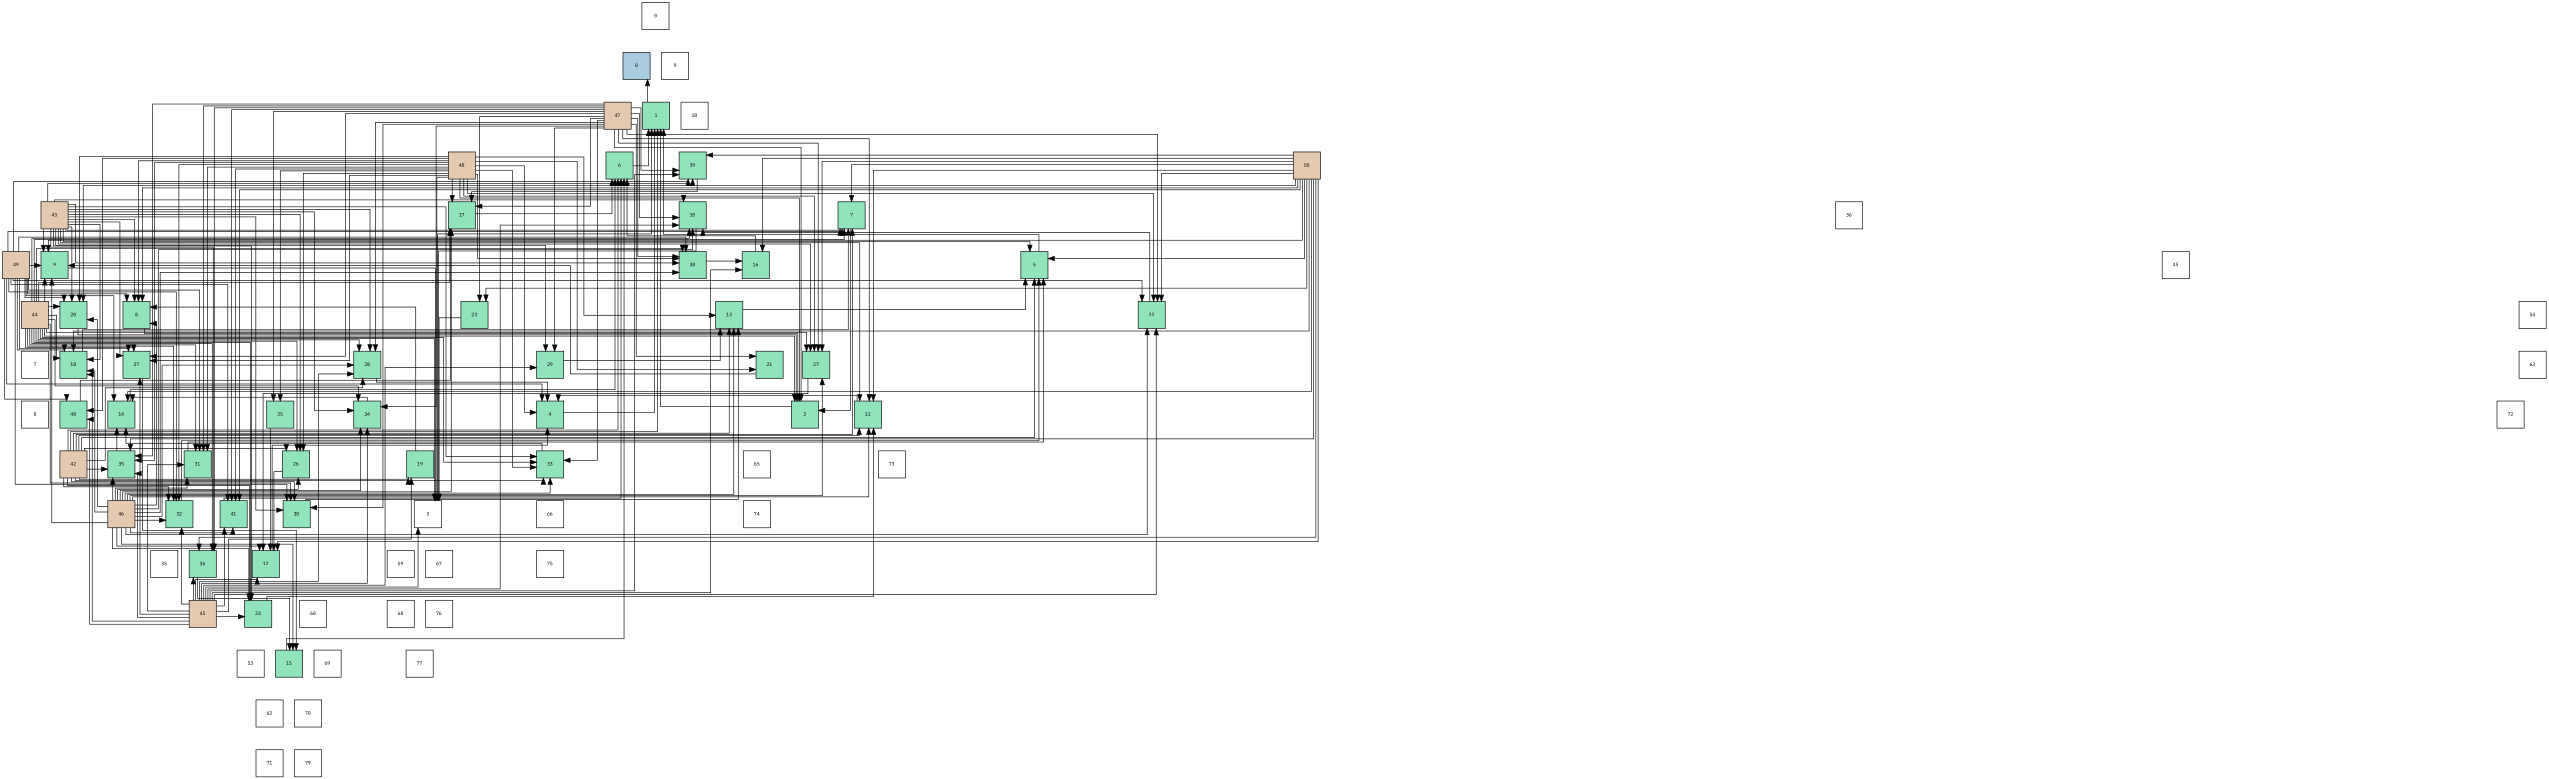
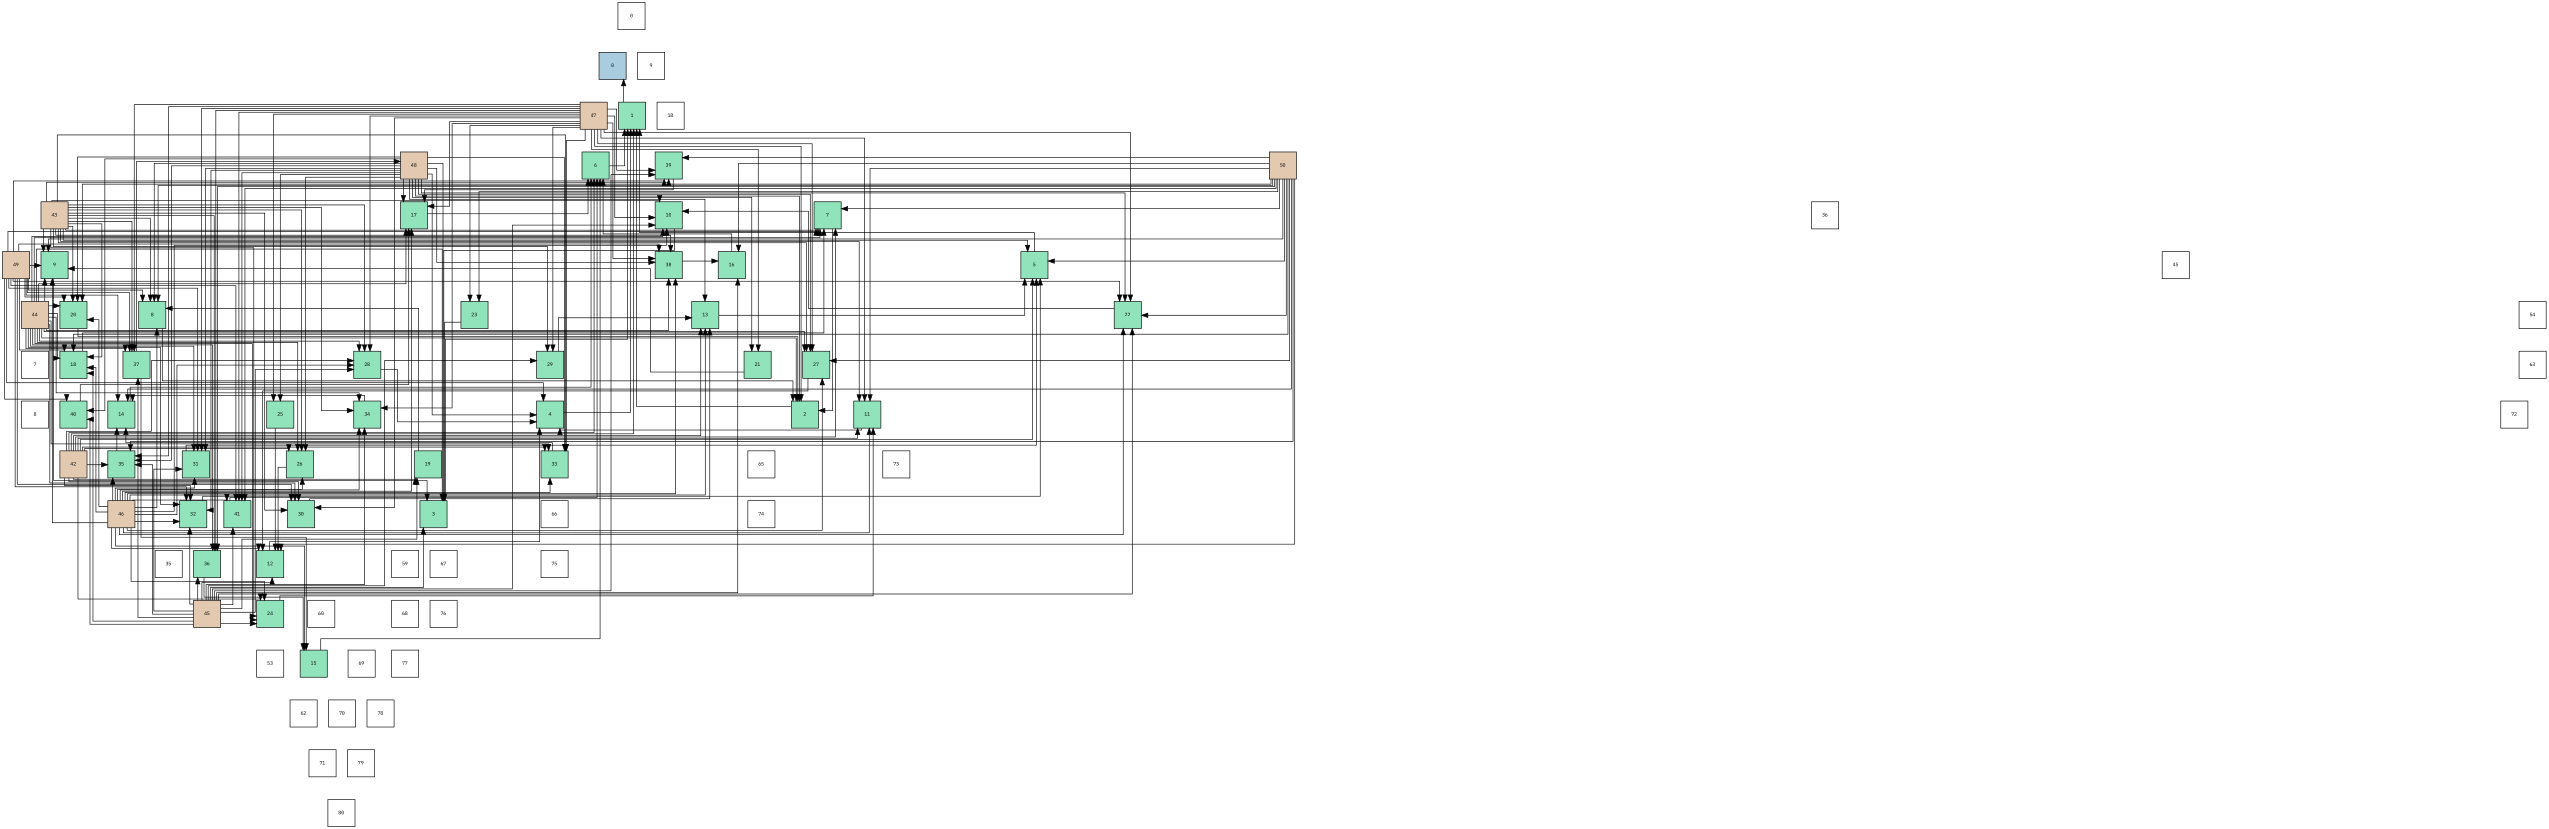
(350, 291) -> (170, 161)
(428, 514) -> (434, 514)
none -> (381, 713)
none -> (341, 813)
